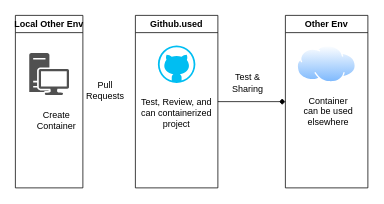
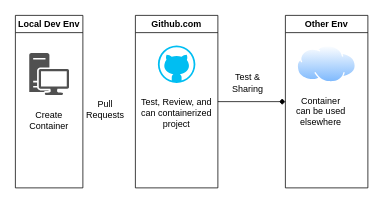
(49, 24) -> (49, 24)
(176, 24) -> (176, 24)
(105, 90) -> (105, 109)
(329, 111) -> (321, 111)
(57, 120) -> (49, 120)
